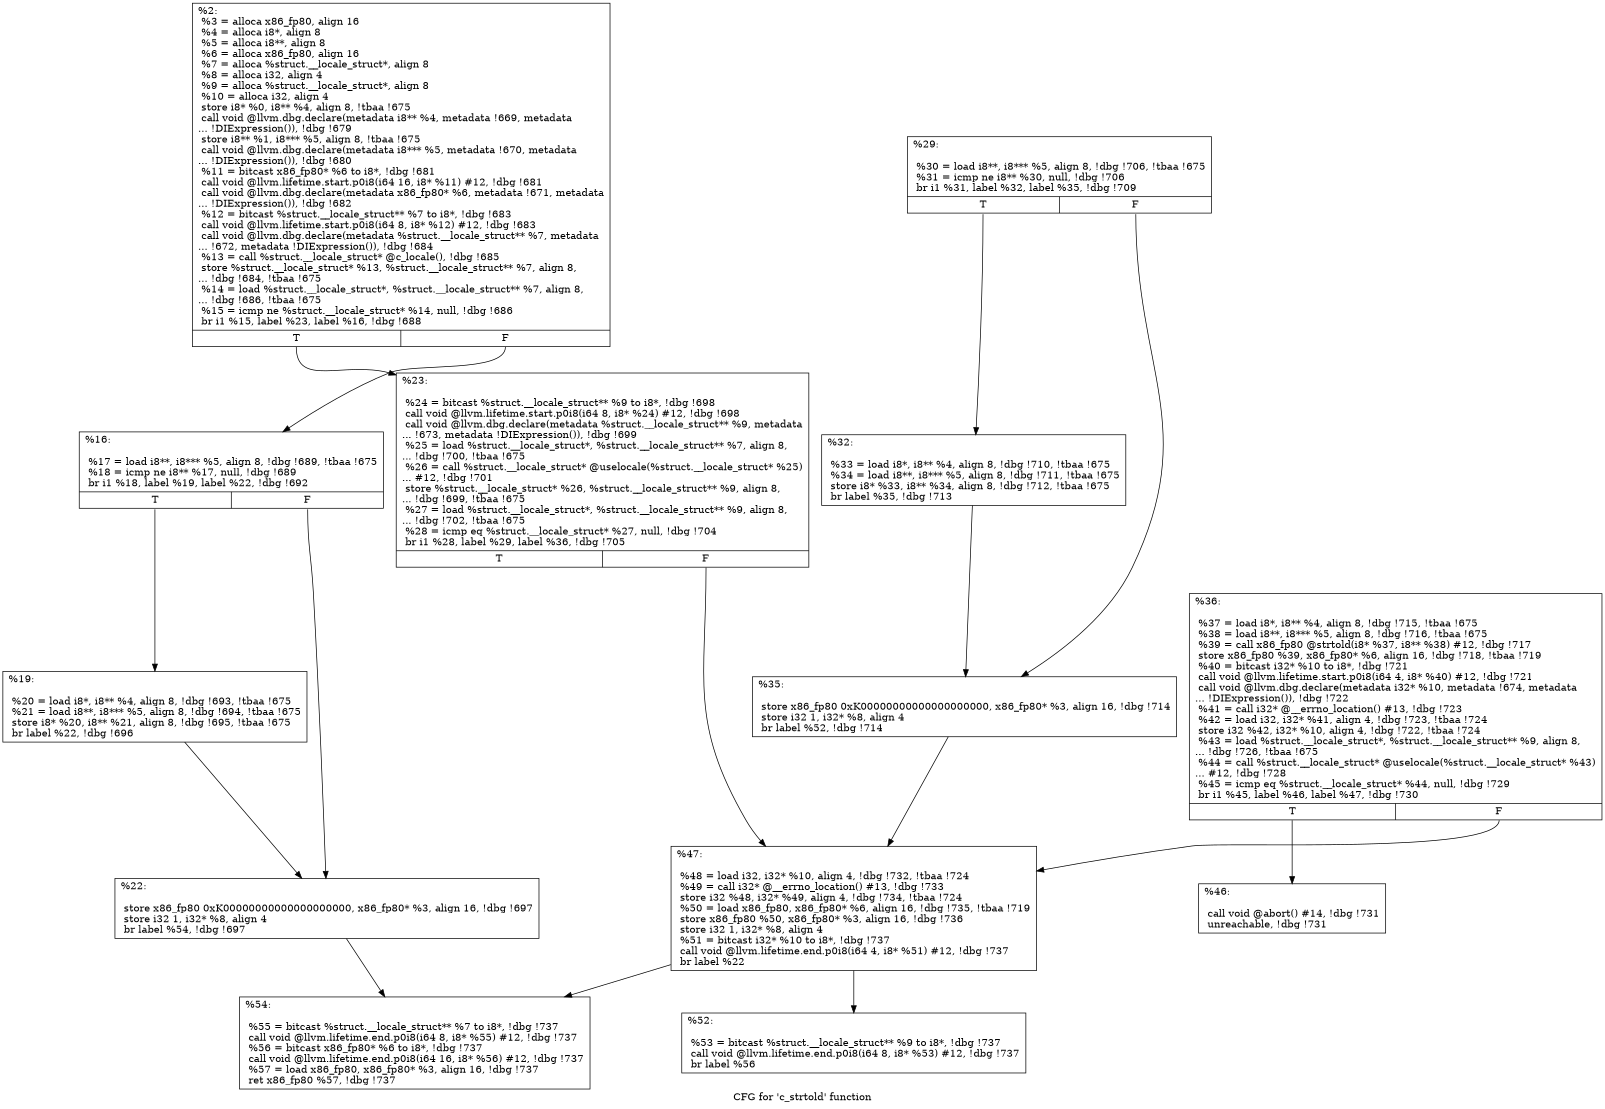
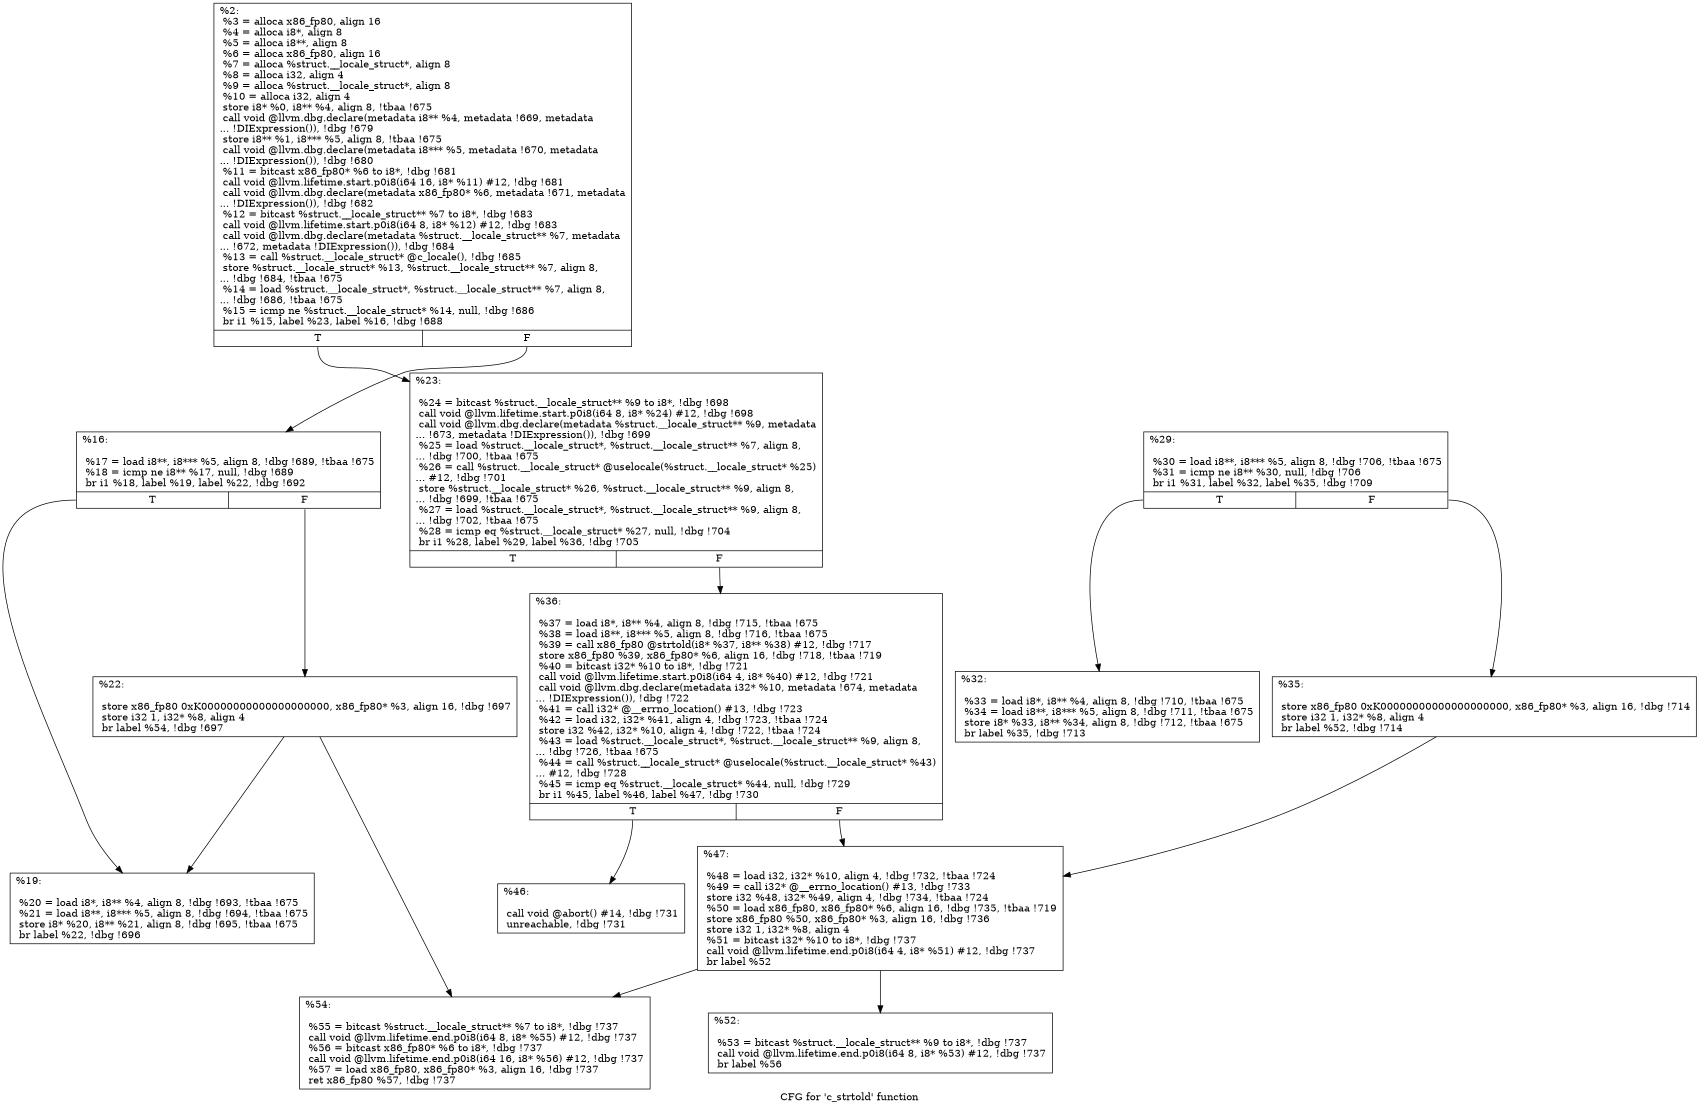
(969, 588) -> none
(706, 710) -> (720, 577)
(241, 807) -> (238, 802)
(711, 962) -> (738, 962)
